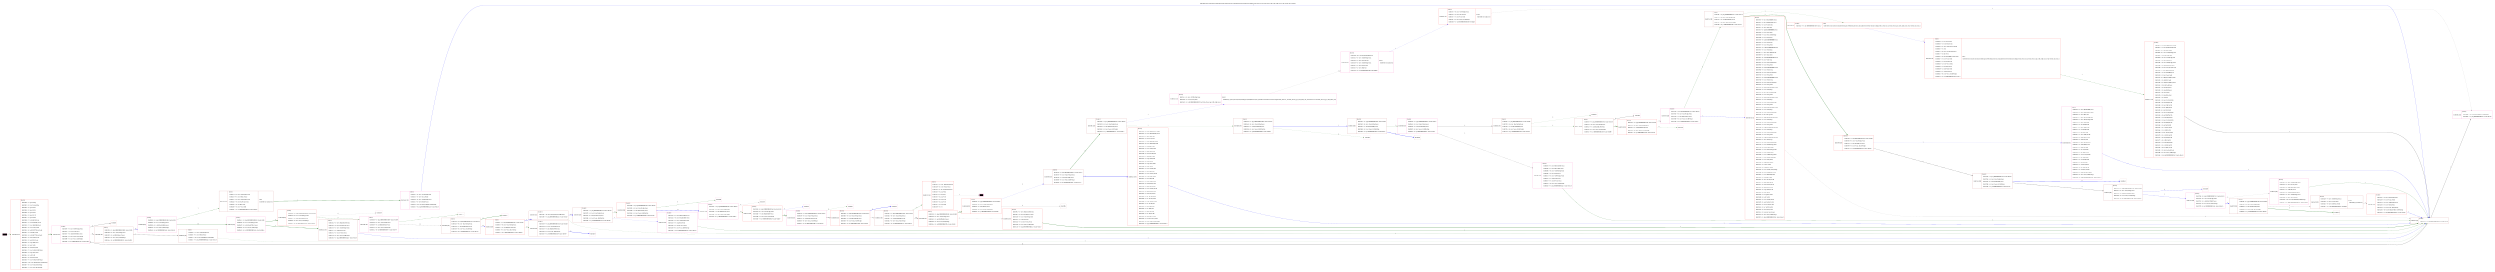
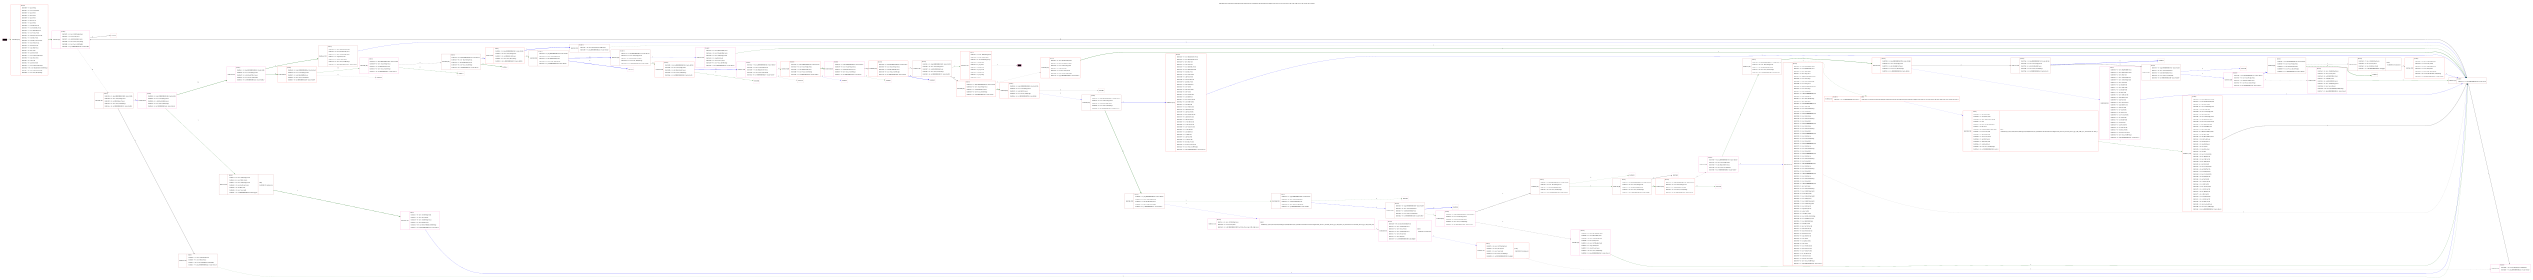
(570, 215) -> (589, 58)
